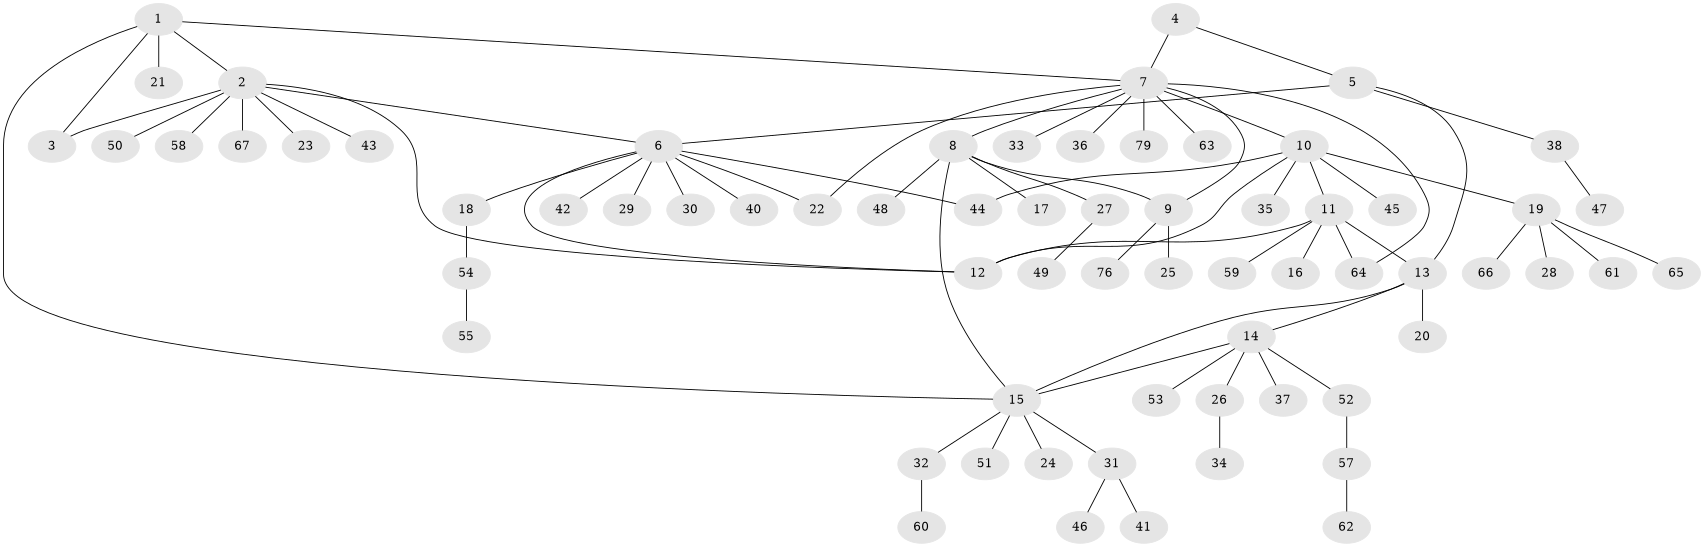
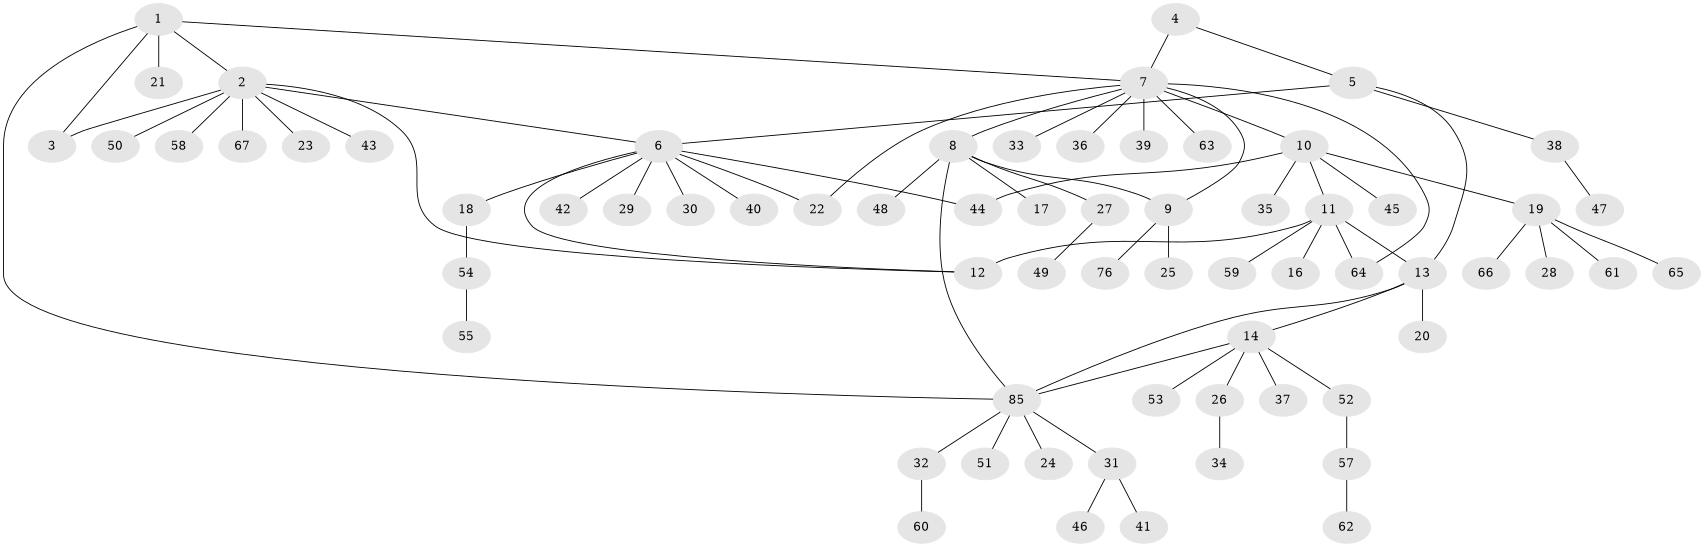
(1144, 146) -> (1144, 146)
(1177, 235) -> none
(1017, 400) -> (1017, 400)
